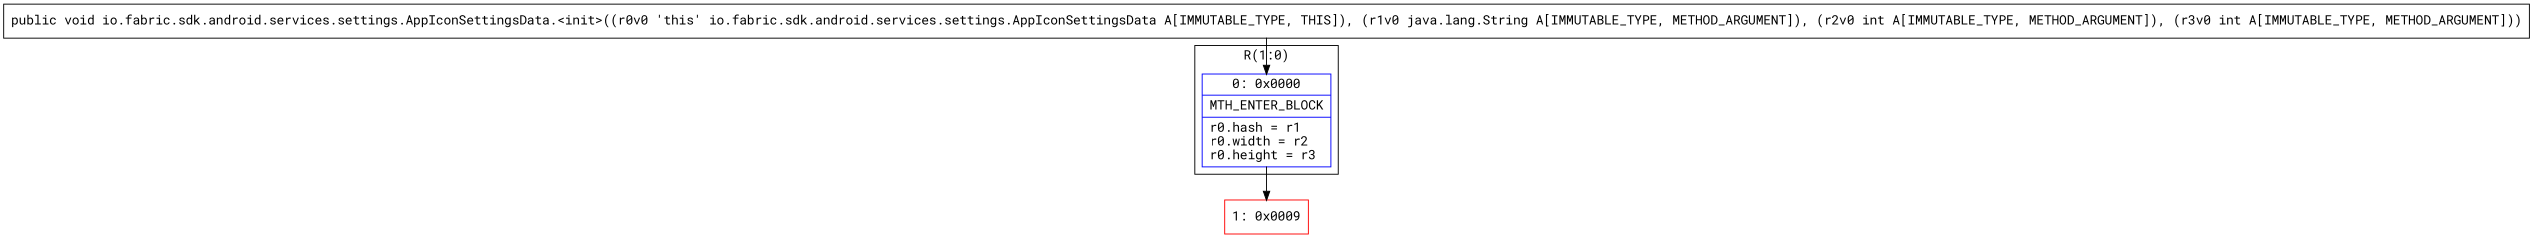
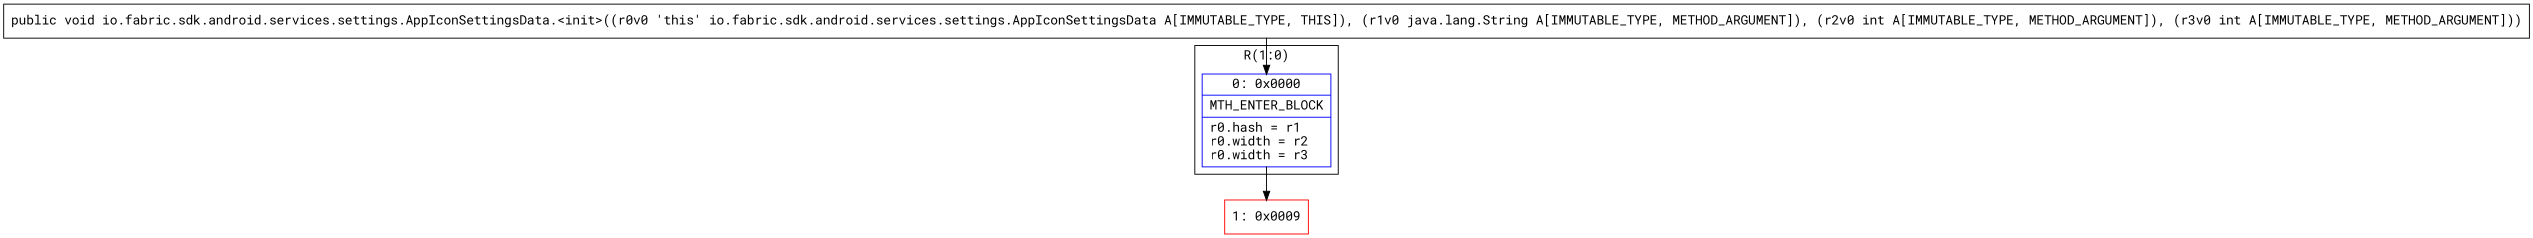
(1263, 155) -> (1259, 155)
